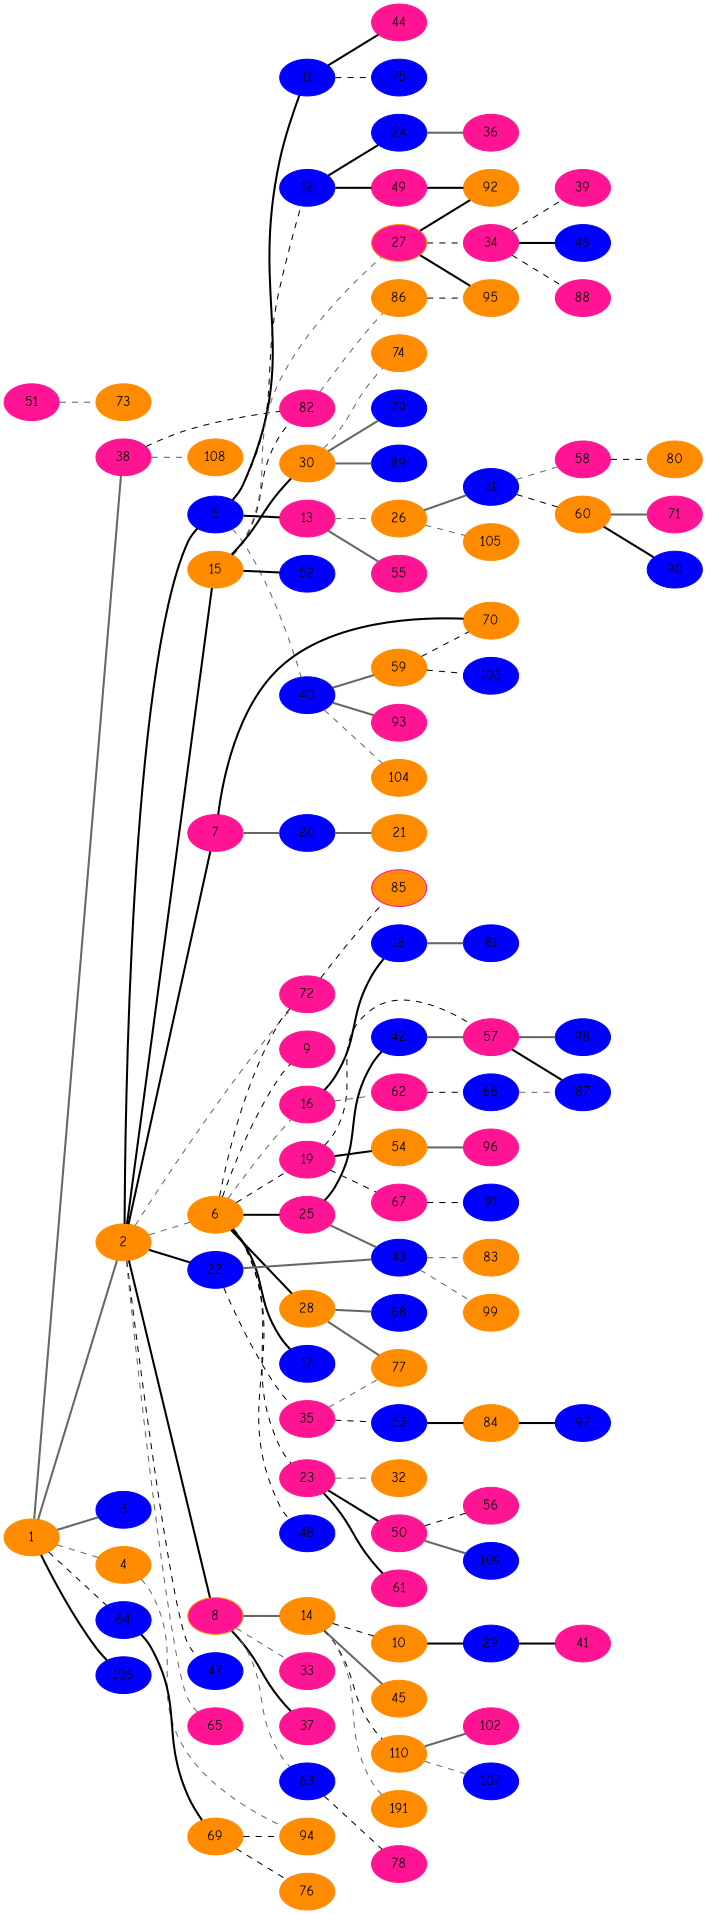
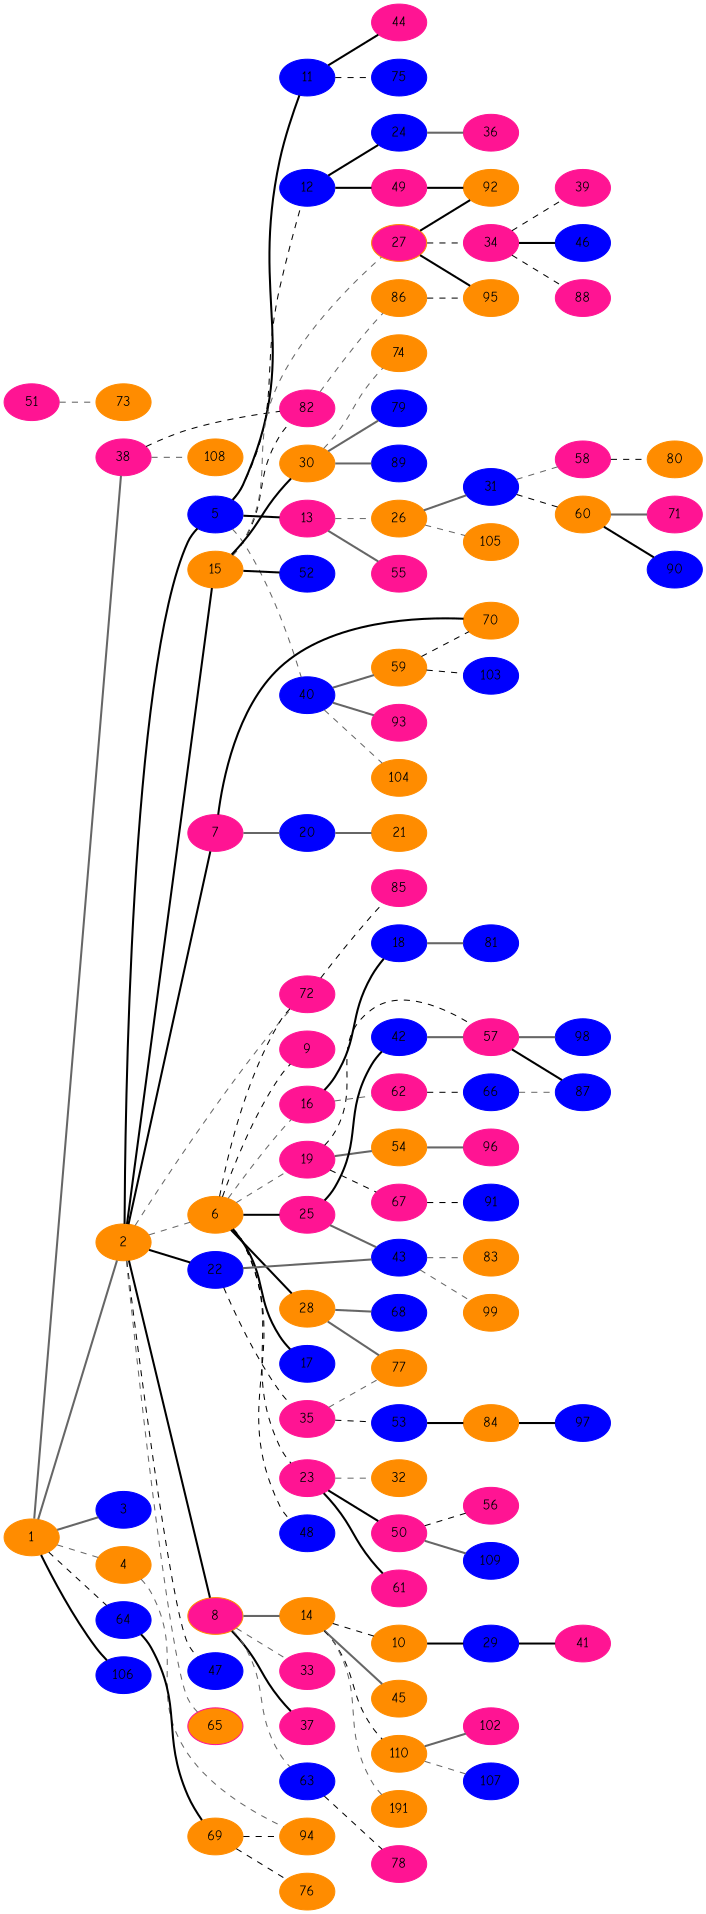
(399, 888) -> (399, 888)
(355, 1153) -> (355, 1153)
(261, 1187) -> (261, 1187)
(215, 1726) -> (215, 1726)
